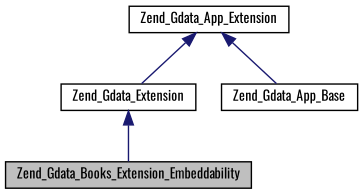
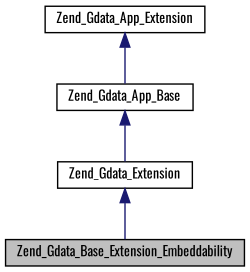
(164, 63) -> (125, 143)
(128, 175) -> (125, 253)
